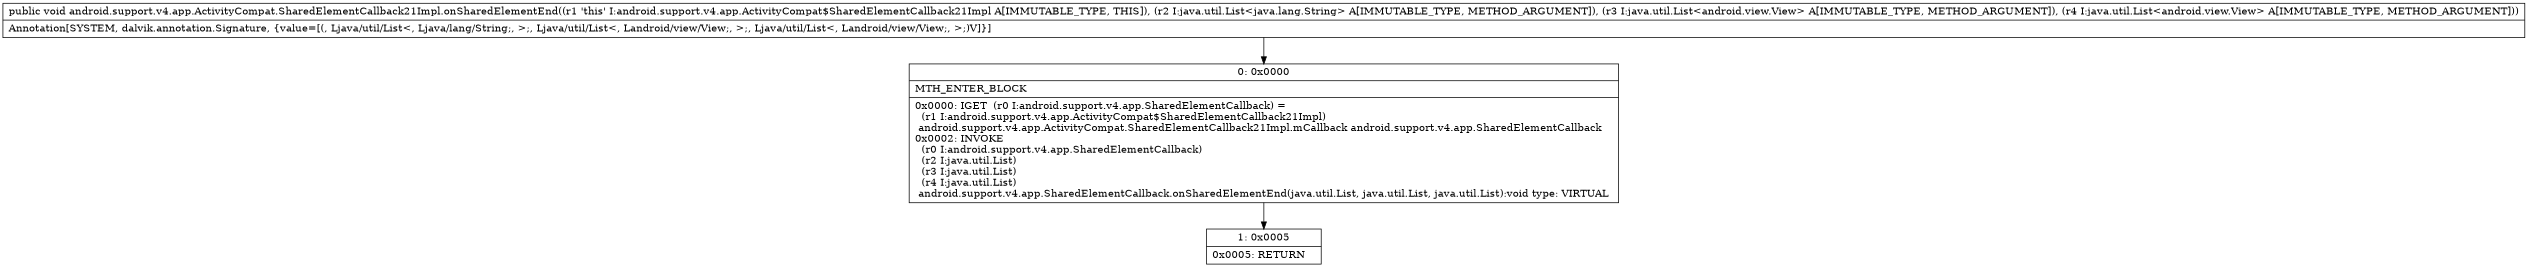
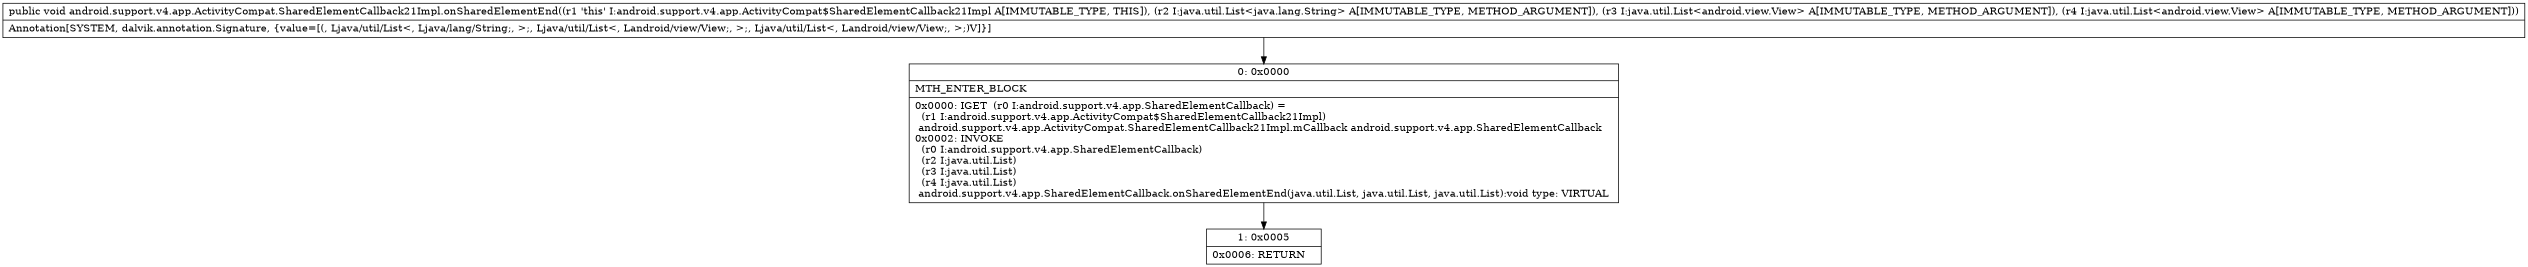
(1264, 255) -> (1264, 255)
